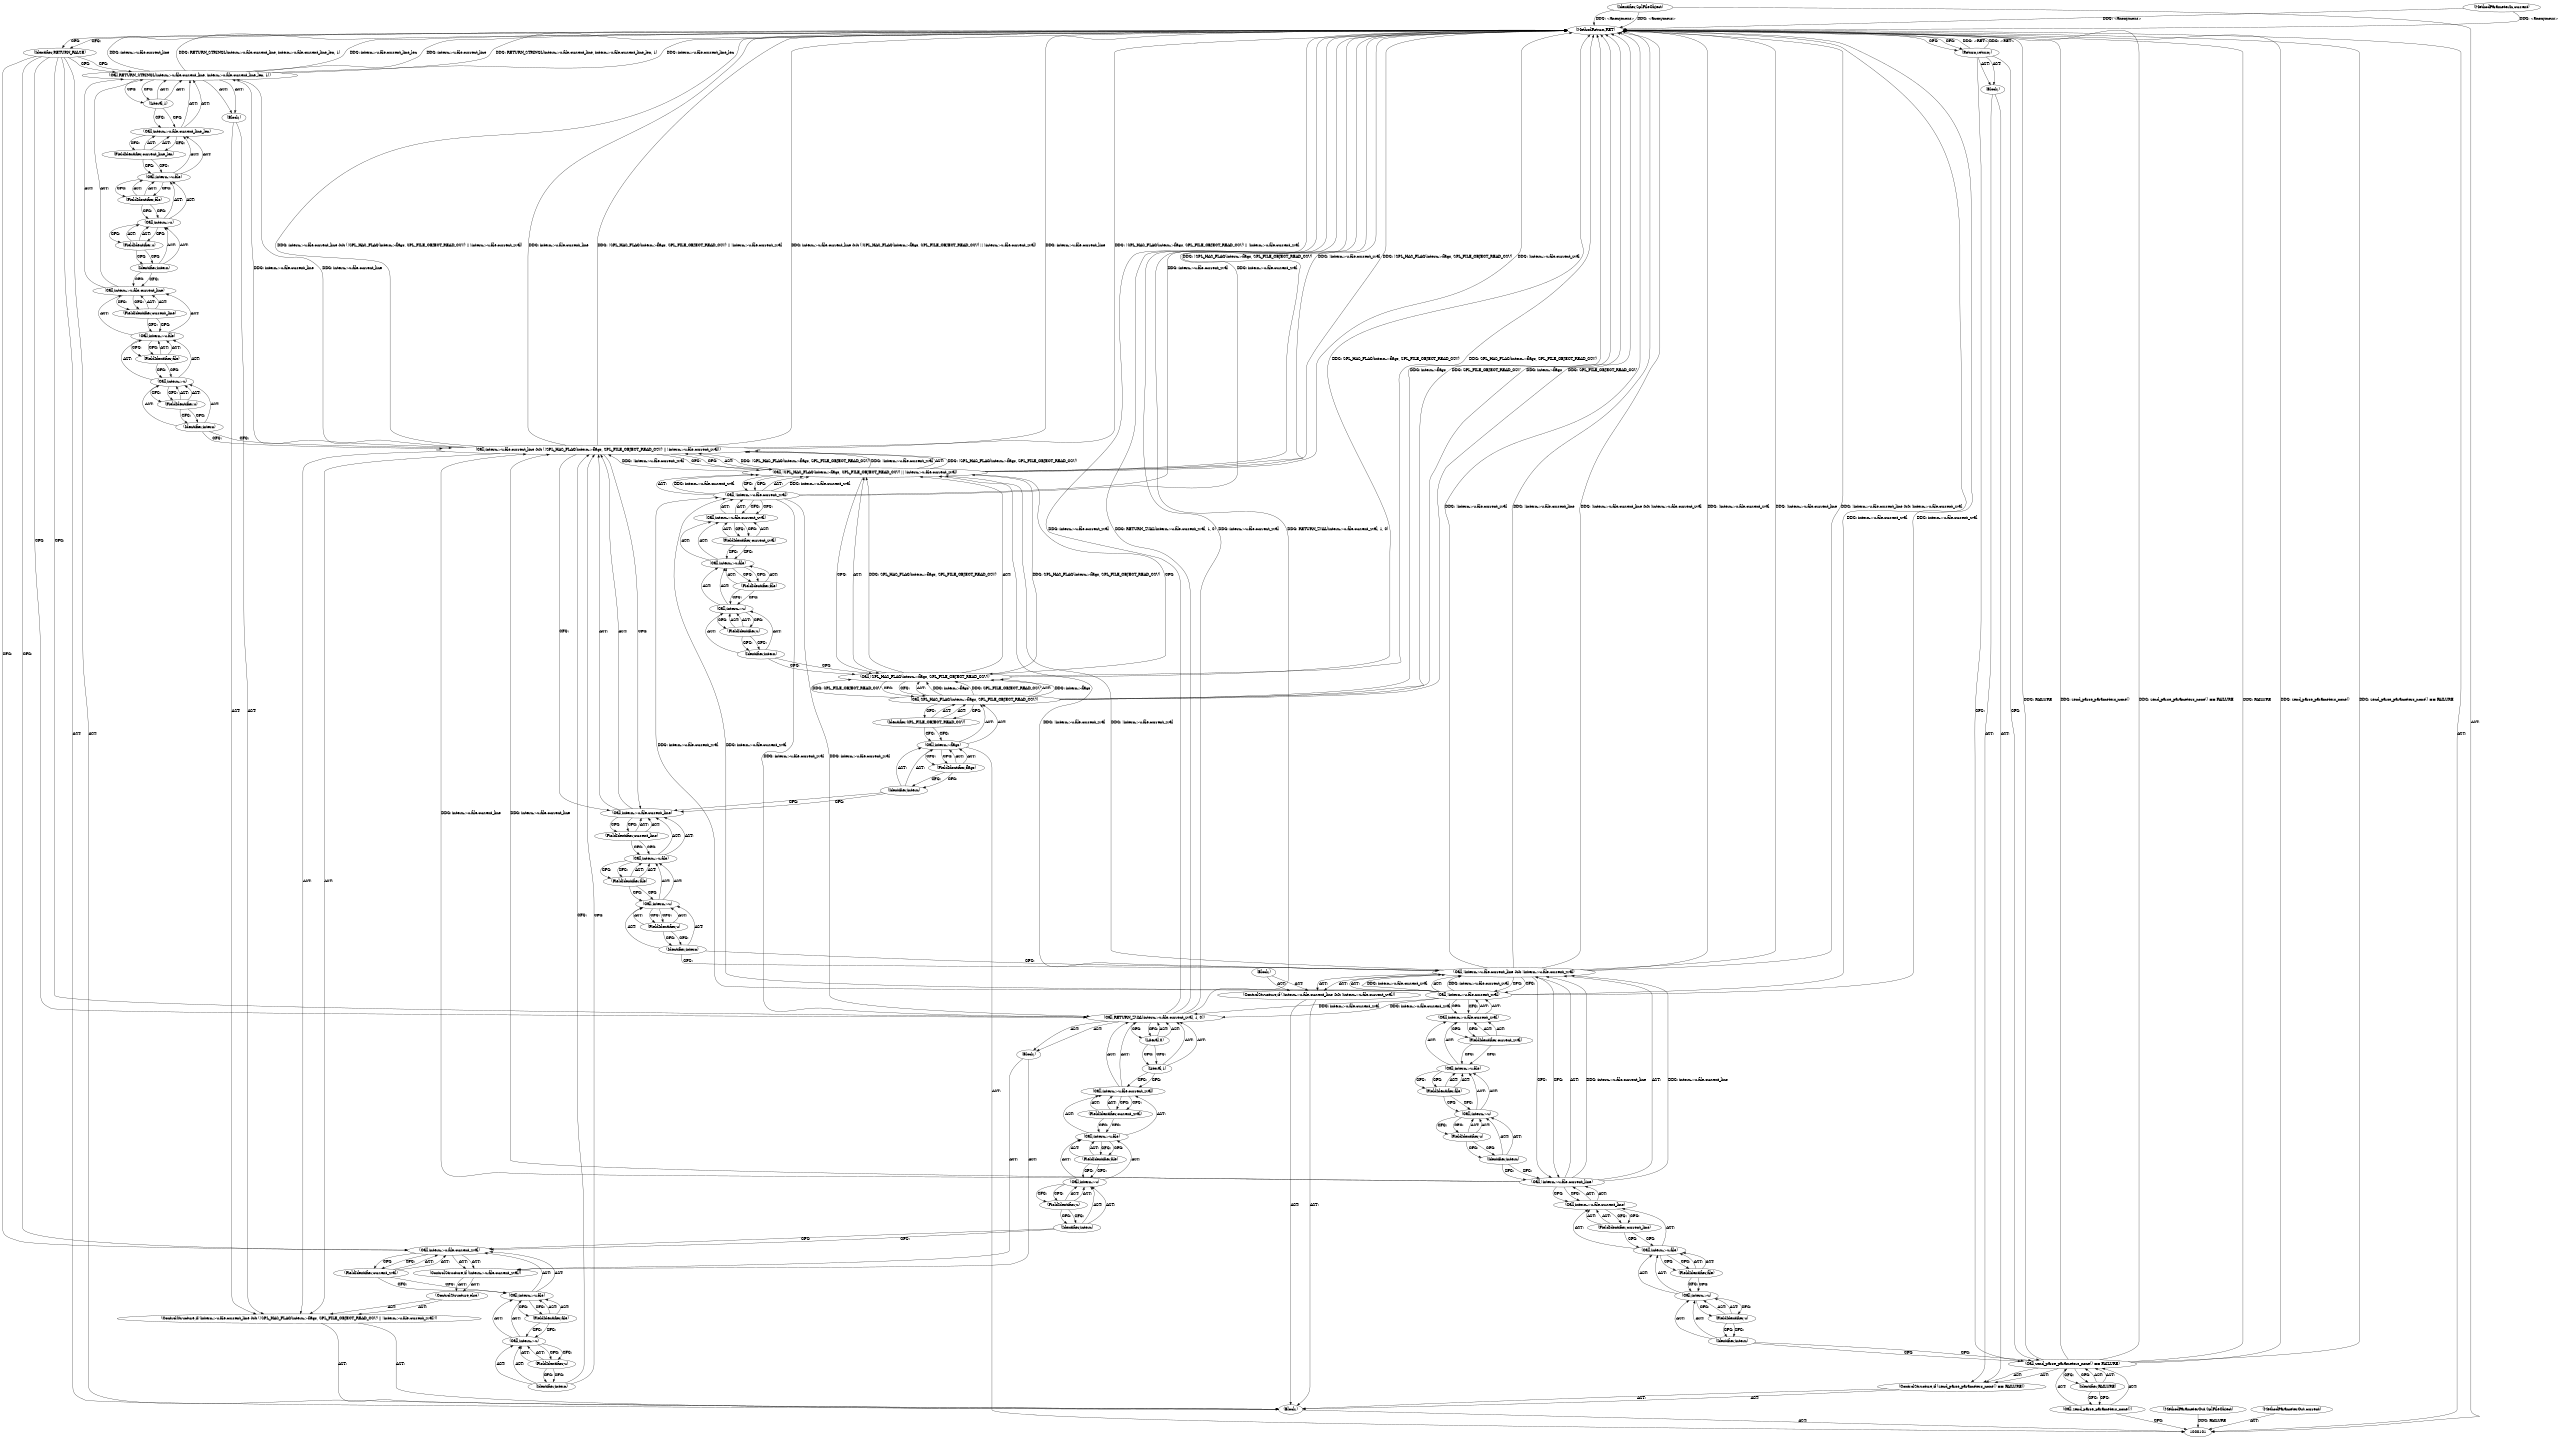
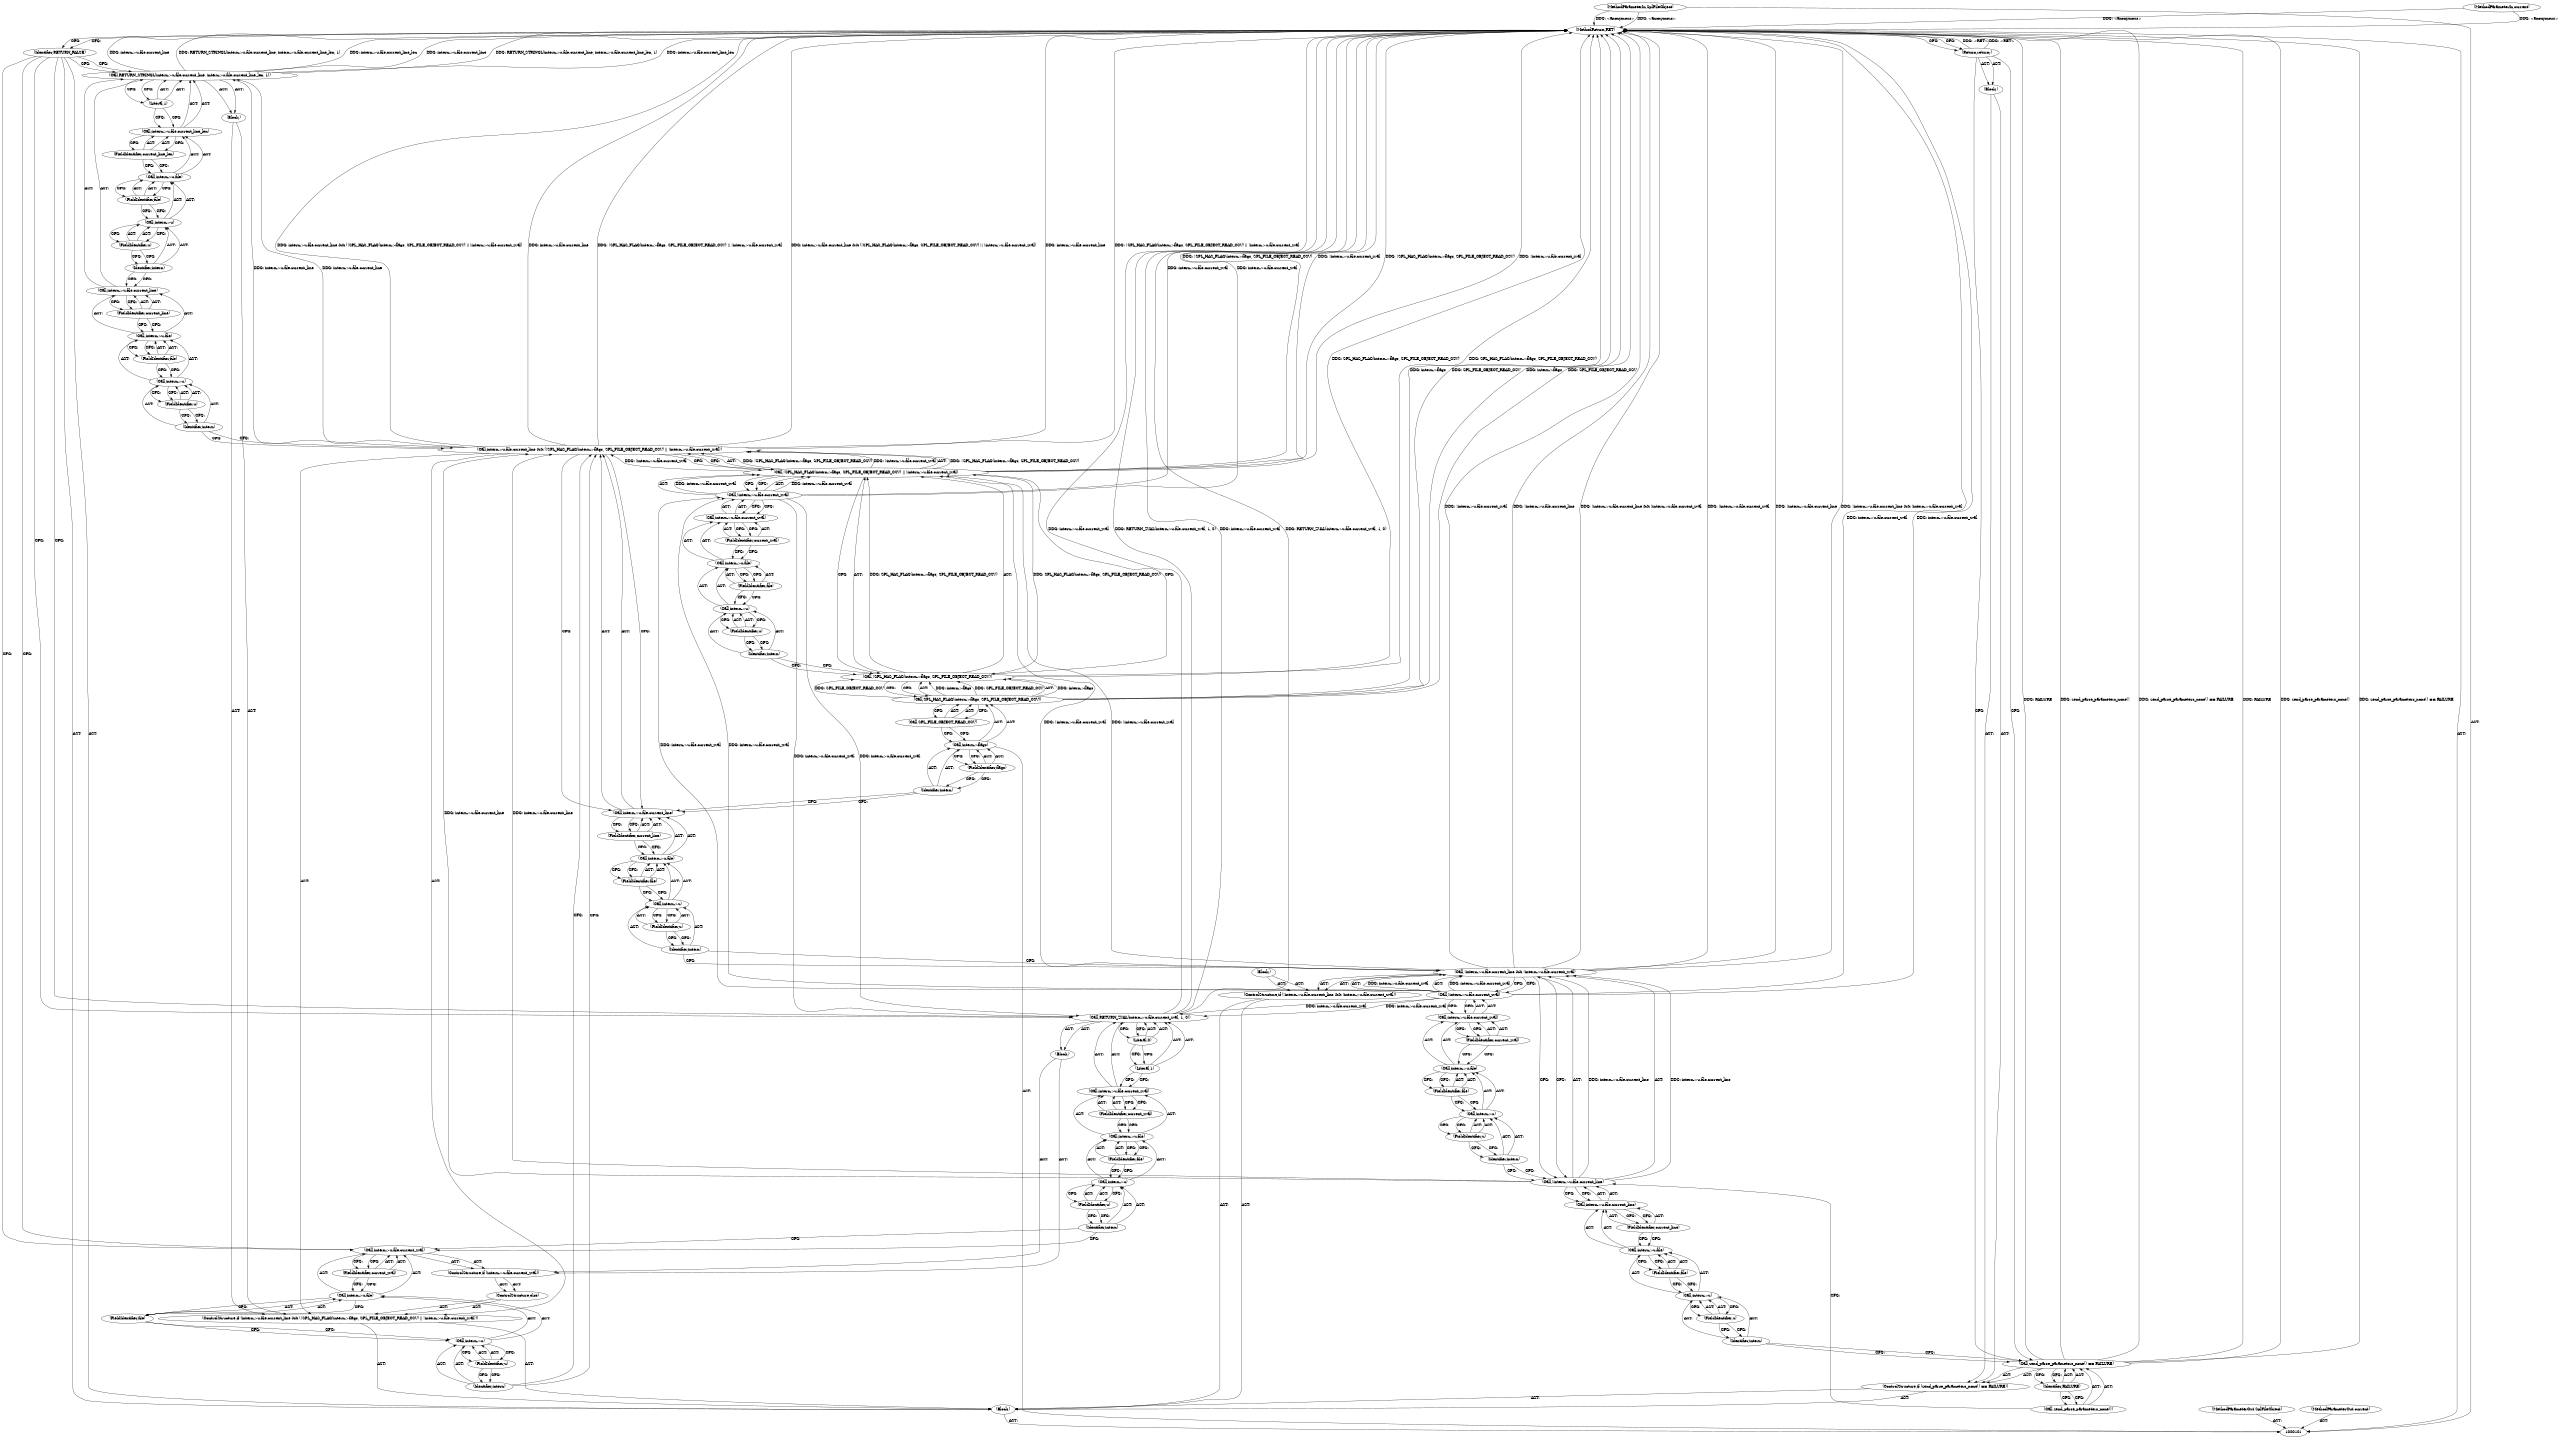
(1640, 7) -> (1640, 7)
(926, 722) -> (943, 722)
(2150, 1421) -> (1830, 1293)
(2212, 1421) -> (2278, 1421)
